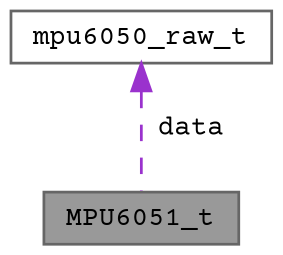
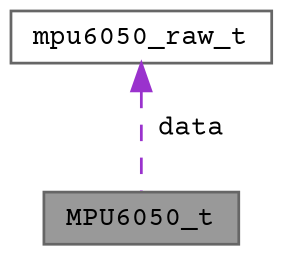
(141, 218) -> (141, 218)
